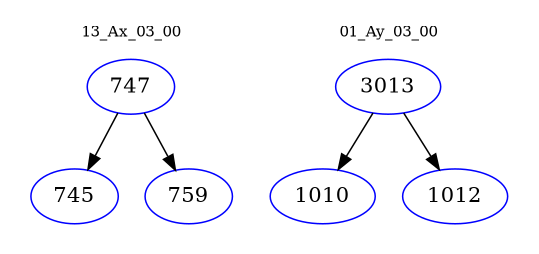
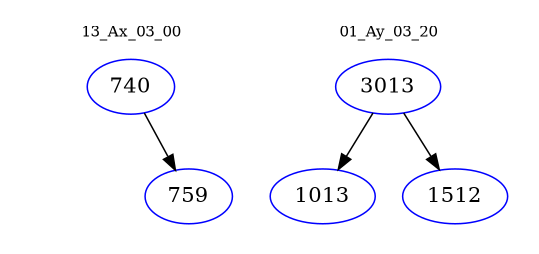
(389, 33) -> (389, 33)
(131, 87) -> (131, 87)
(75, 196) -> none
(323, 196) -> (323, 196)
(455, 196) -> (455, 196)
